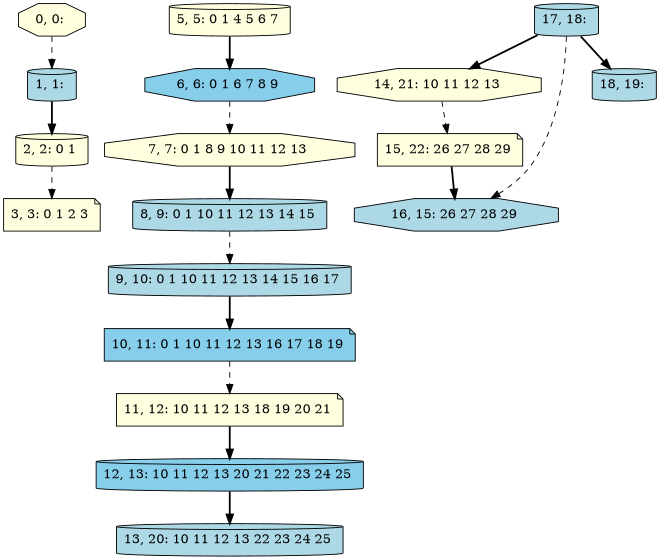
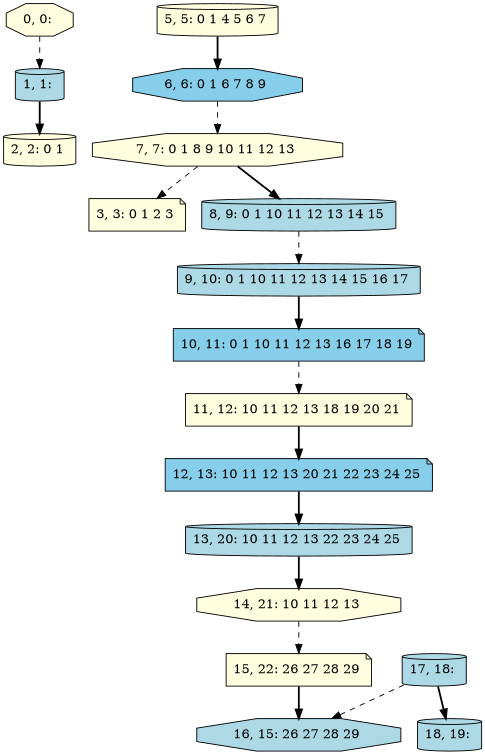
(508, 50) -> (299, 568)
(52, 178) -> (181, 180)
(230, 475) -> (299, 475)
